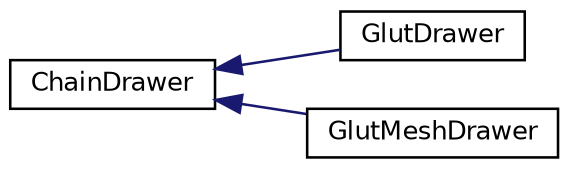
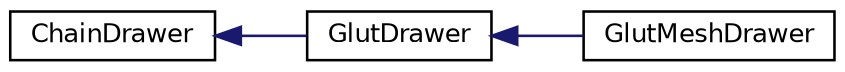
(274, 109) -> (550, 36)
